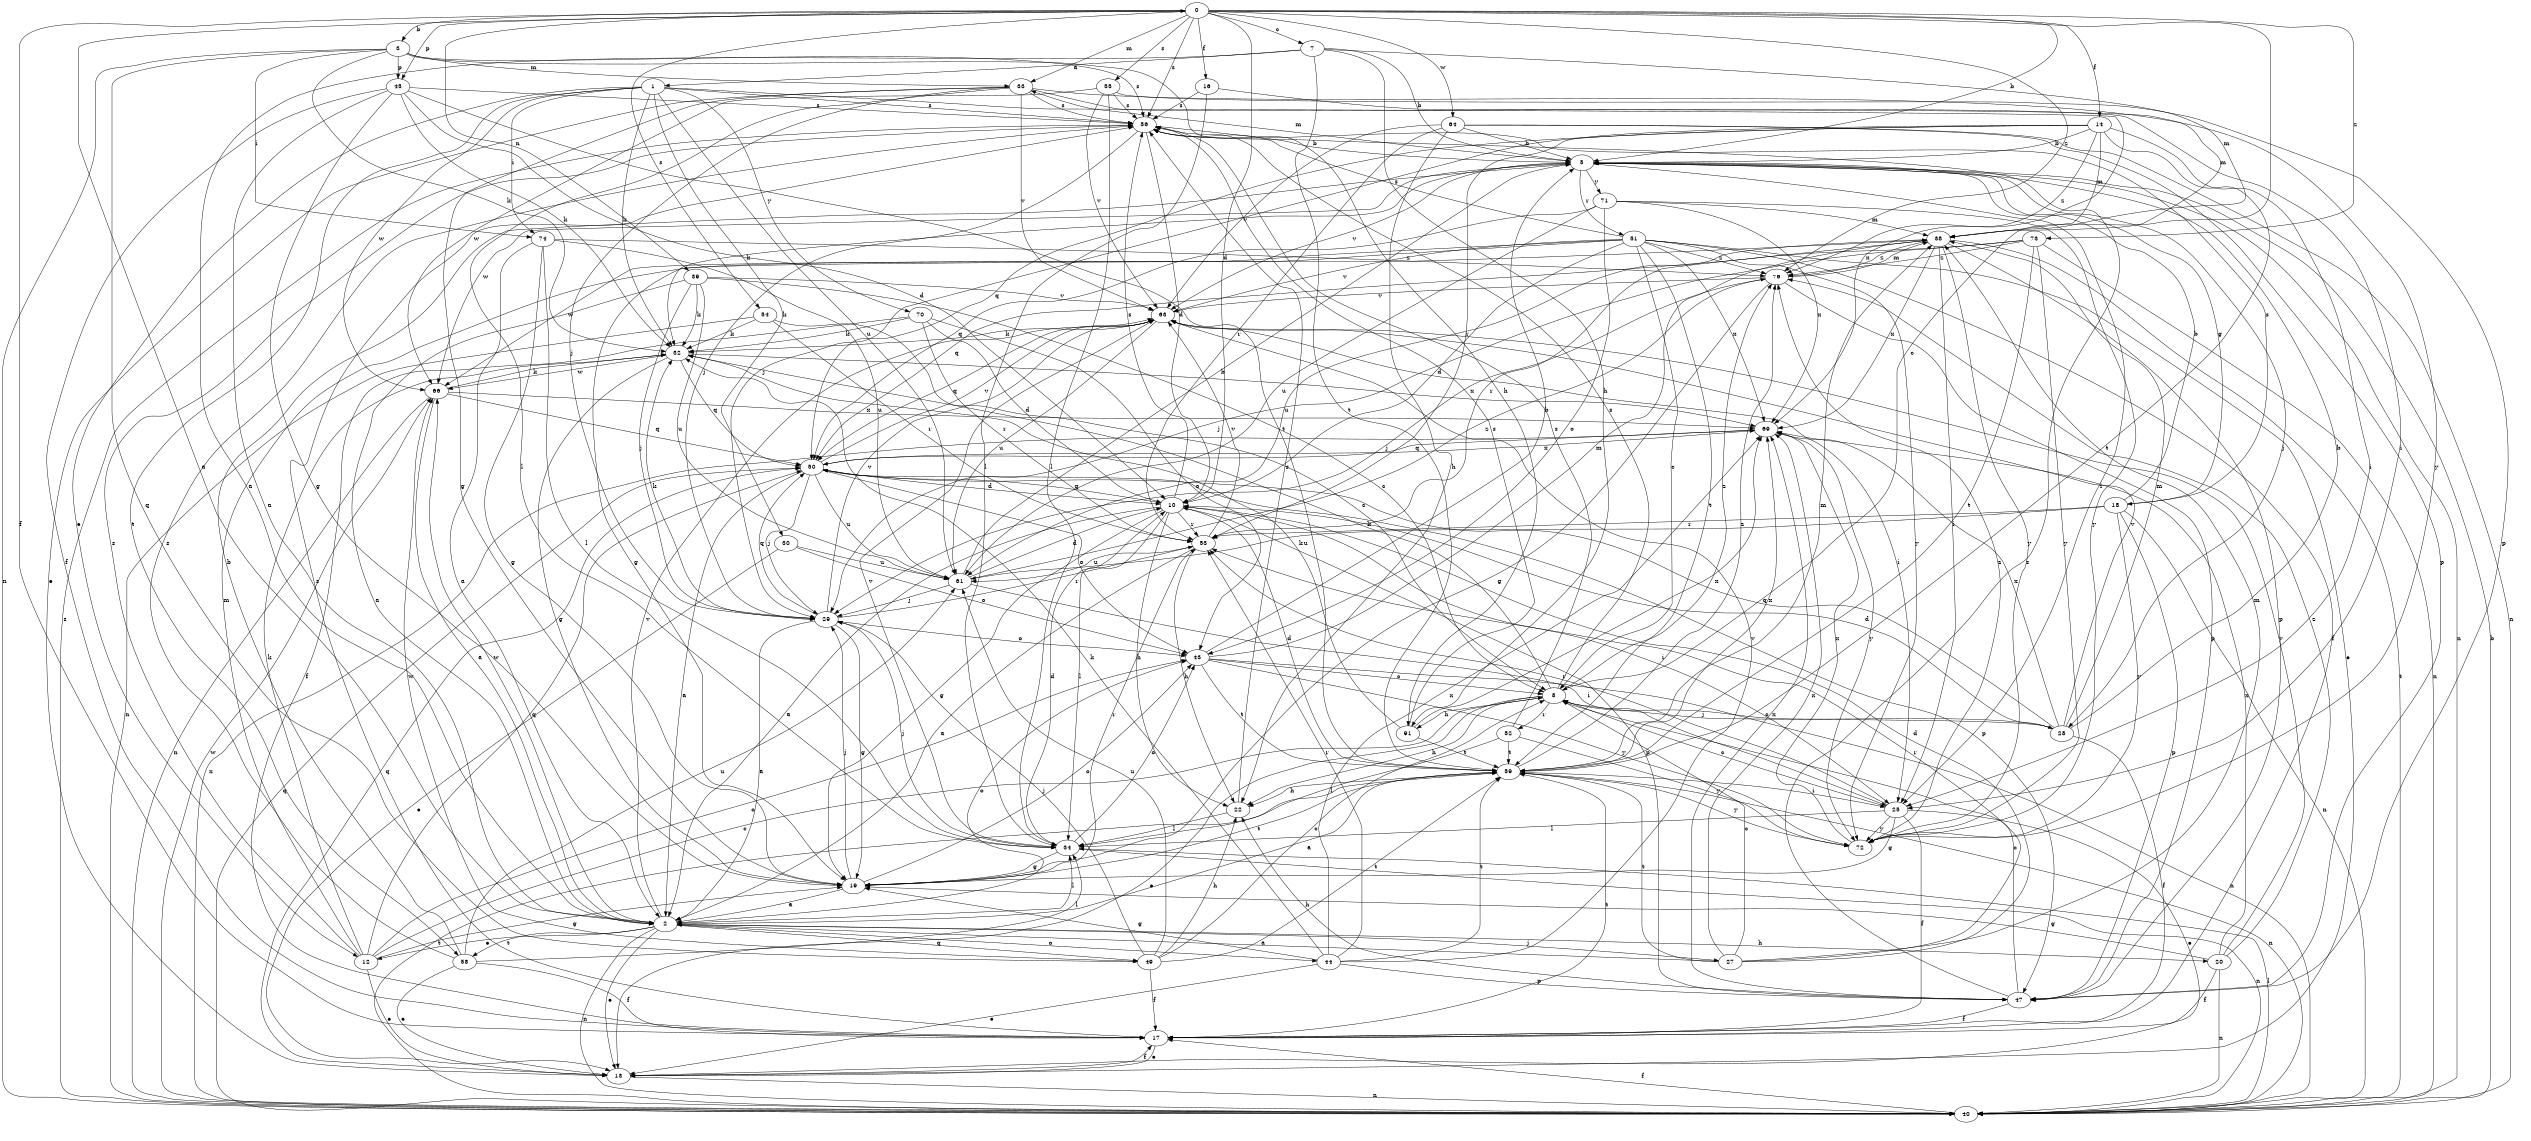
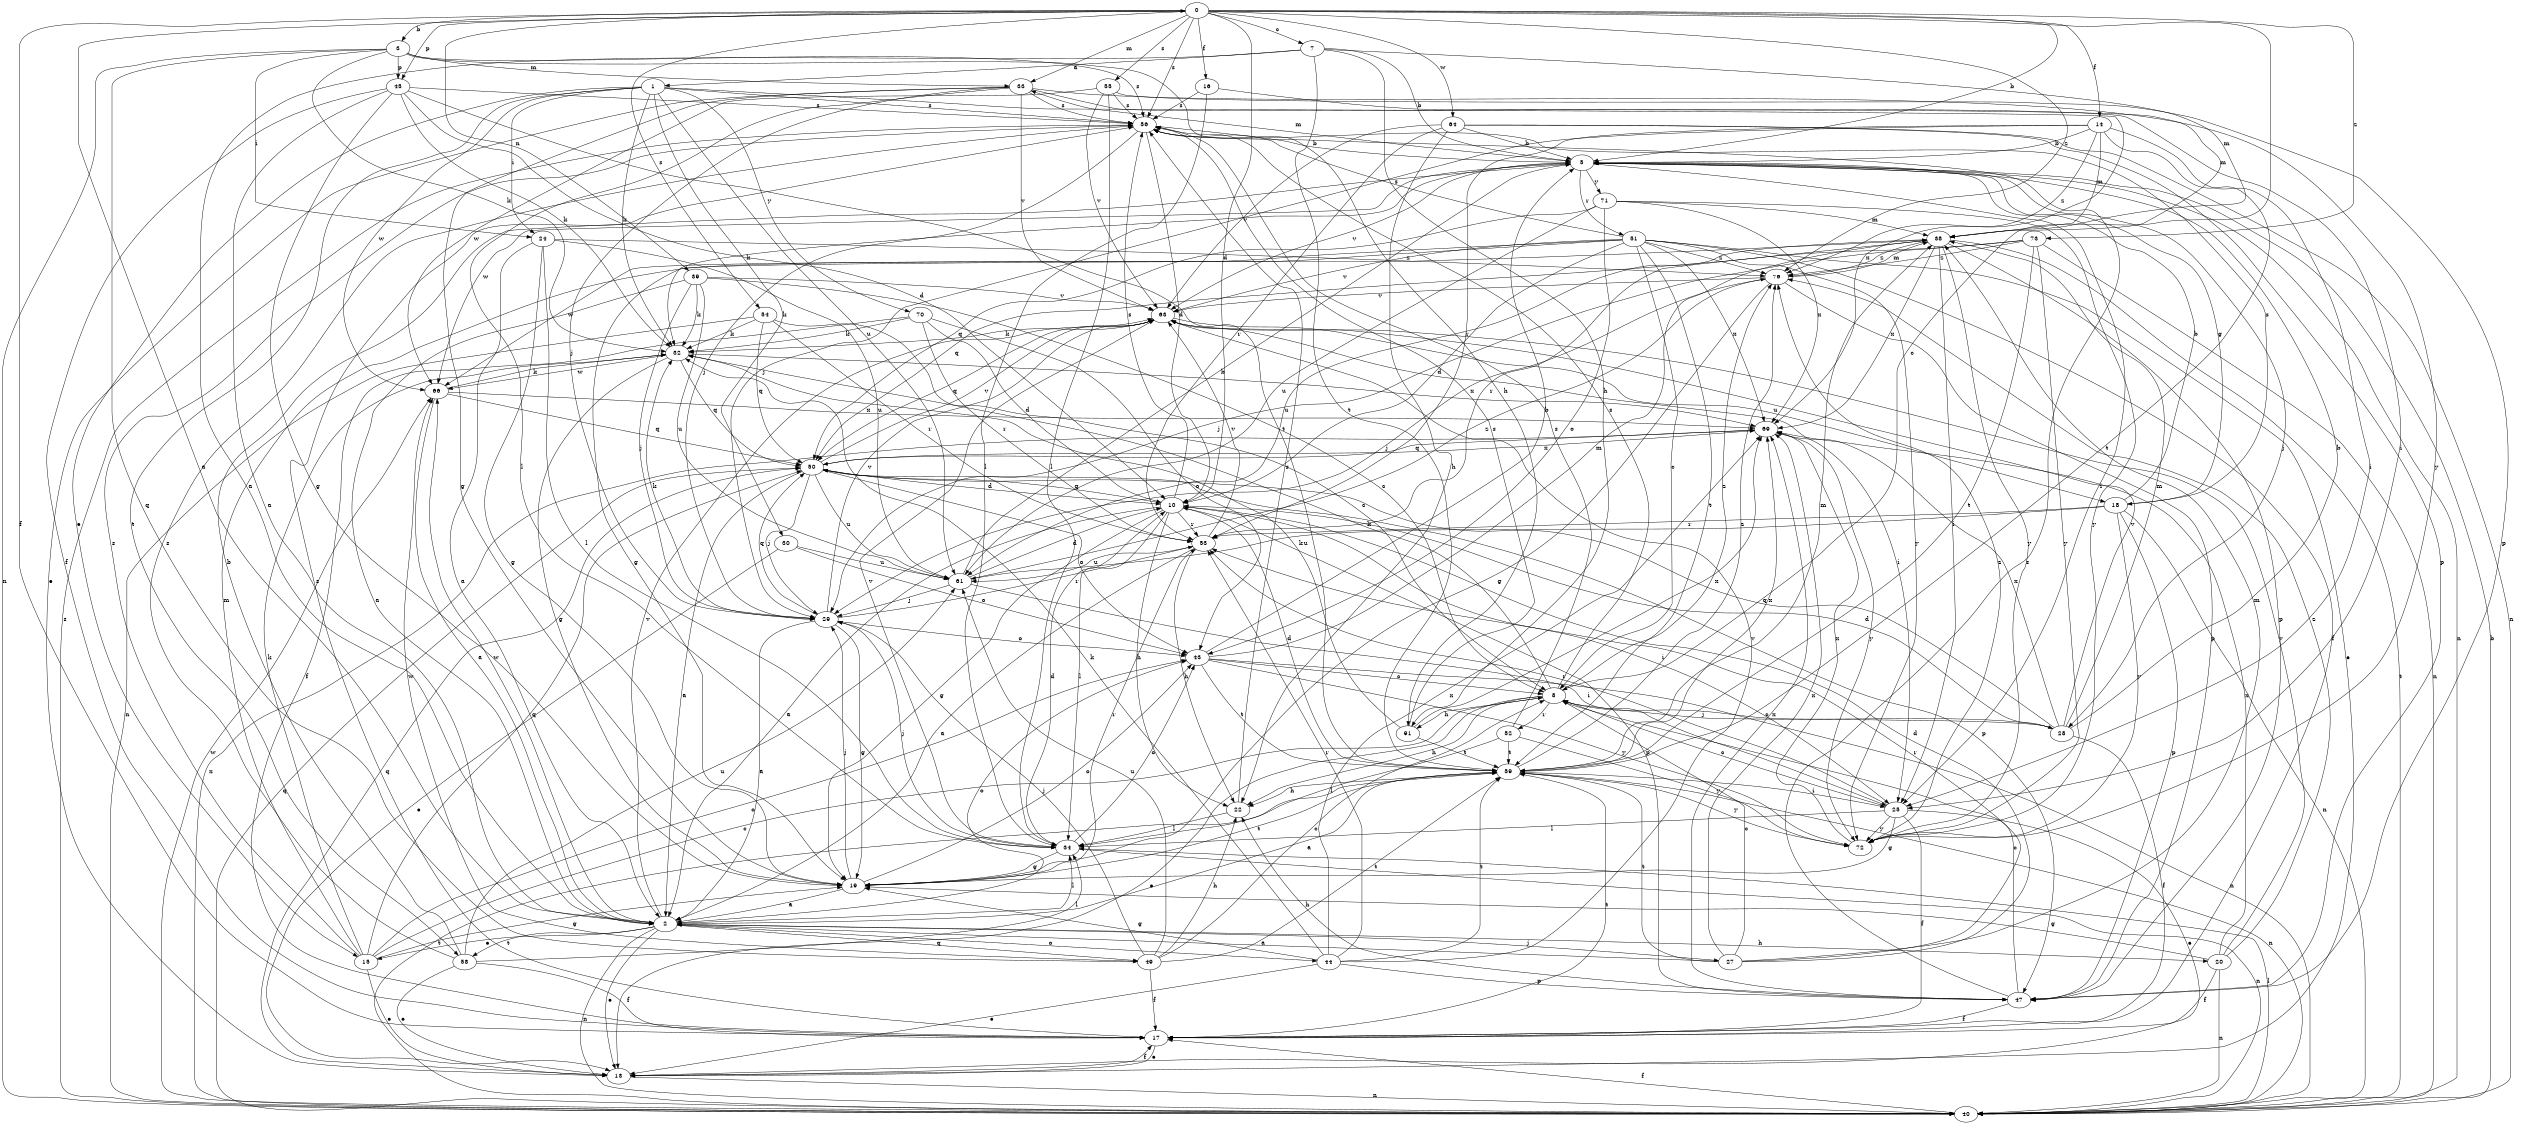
(1424, 151) -> (758, 399)
(543, 239) -> (543, 239)
(1017, 432) -> (1617, 389)
(366, 962) -> (366, 962)
(135, 1086) -> none
